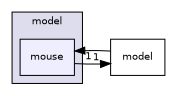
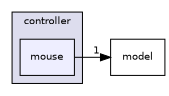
(47, 22) -> (47, 22)
(98, 51) -> none
